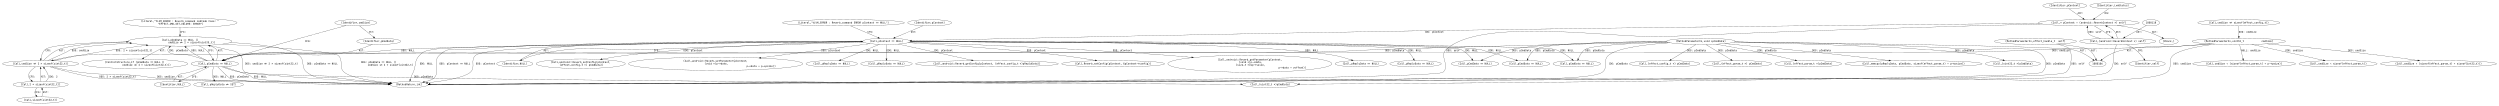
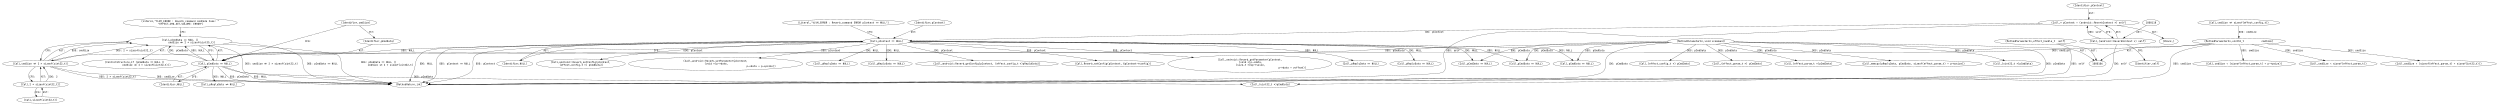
(2113, 6) -> none
(1701, 41) -> (1701, 41)
(2251, 51) -> (2250, 51)
(219, 85) -> (219, 85)
